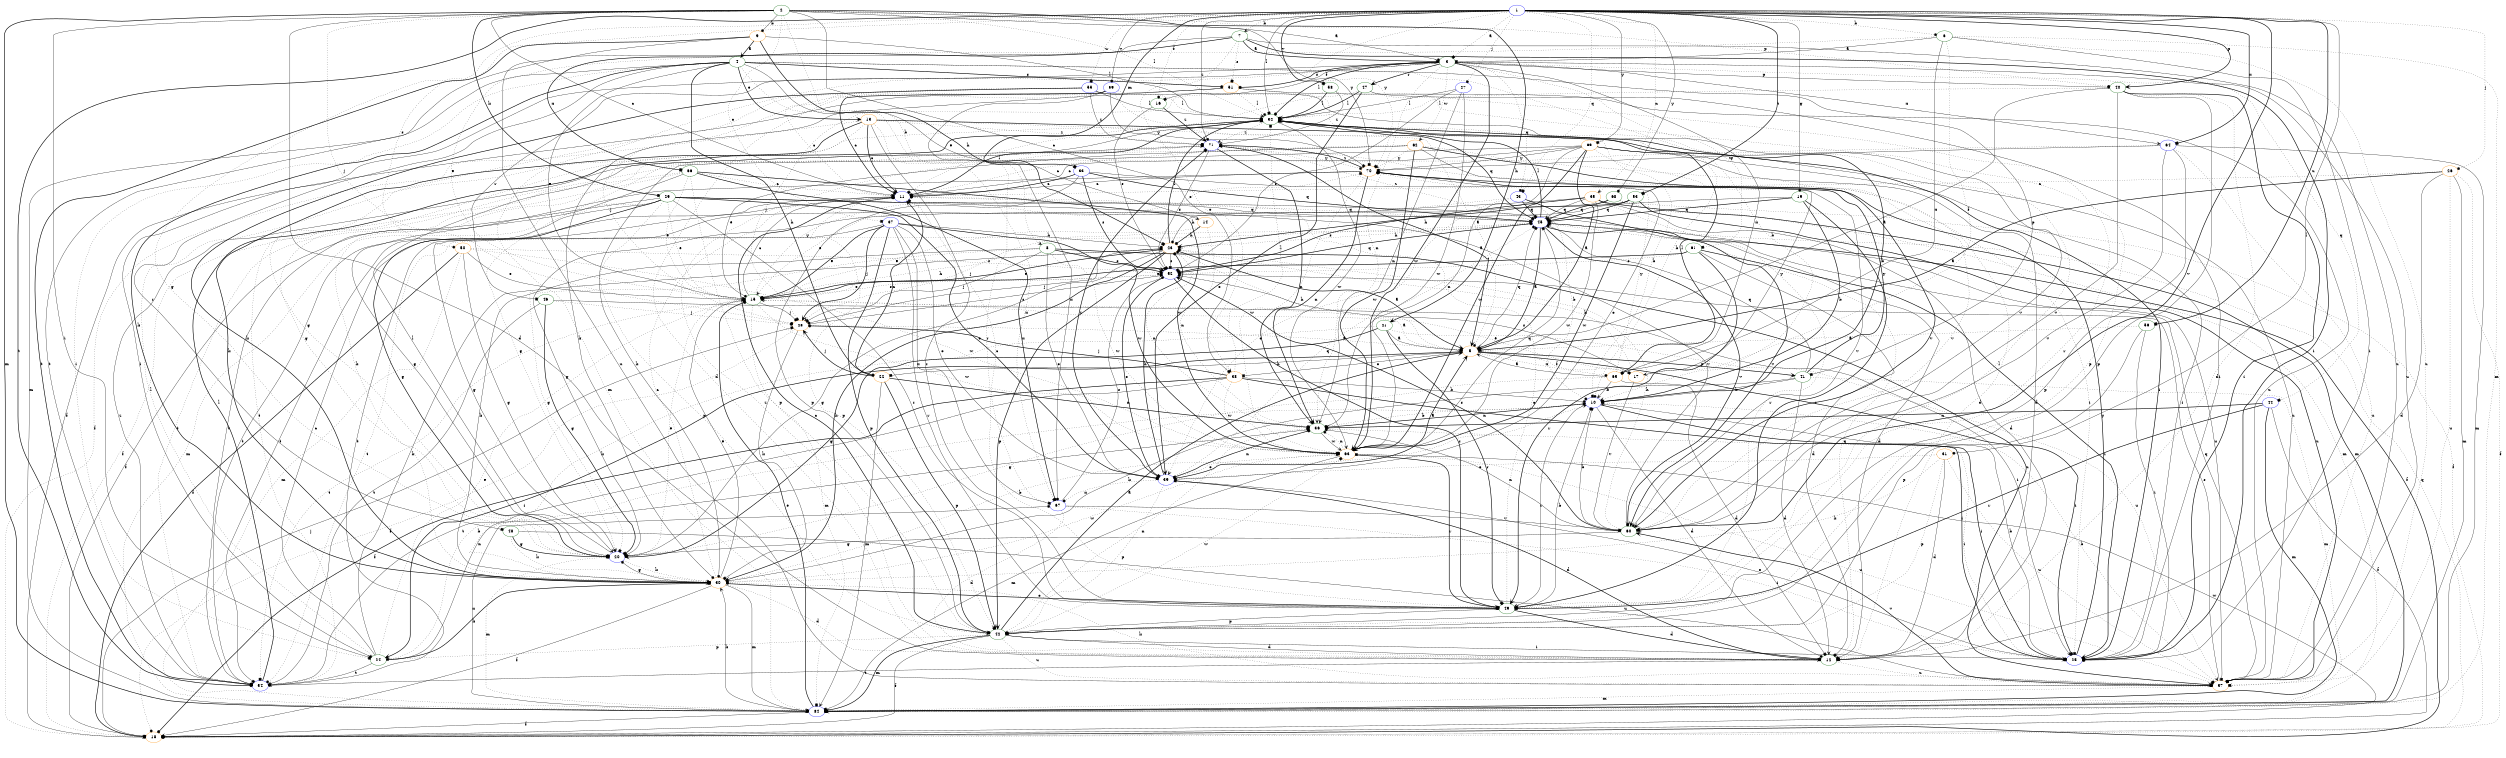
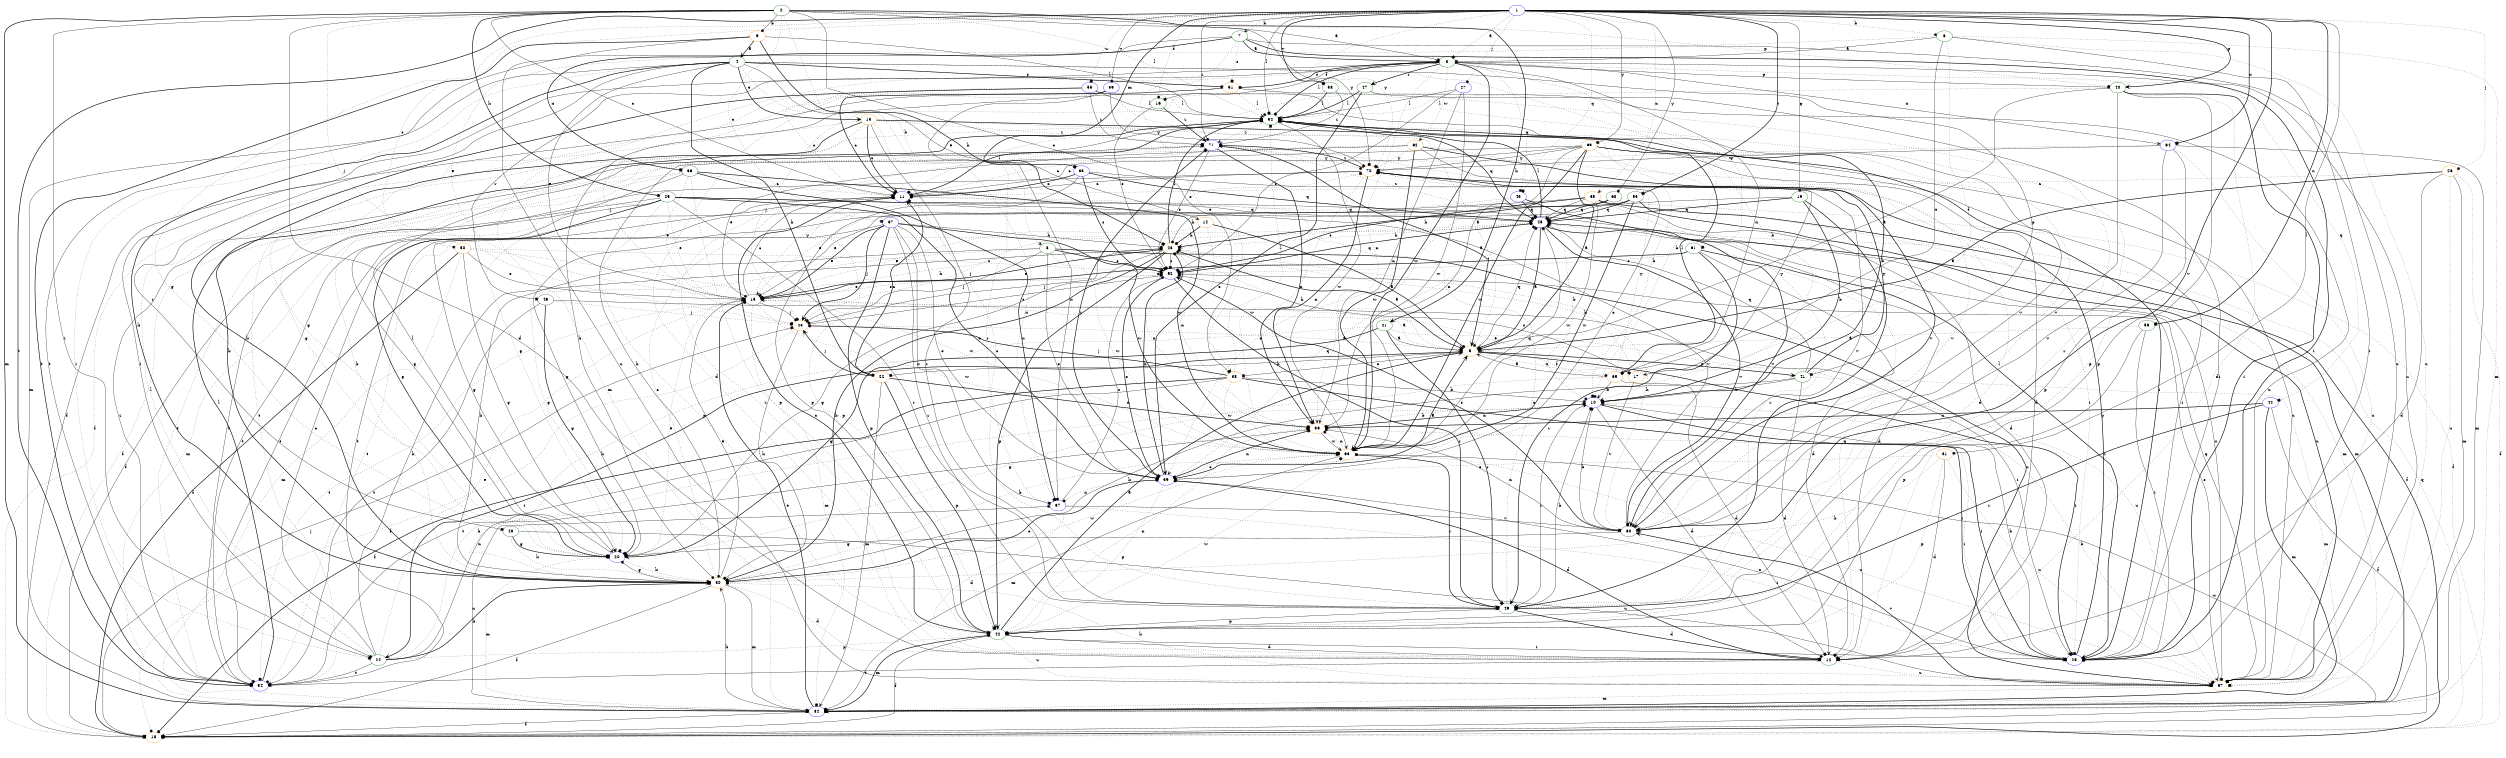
none -> (1173, 213)
none -> (1347, 267)
(1317, 428) -> (1317, 428)
(1034, 598) -> (926, 550)
(690, 646) -> (687, 652)
